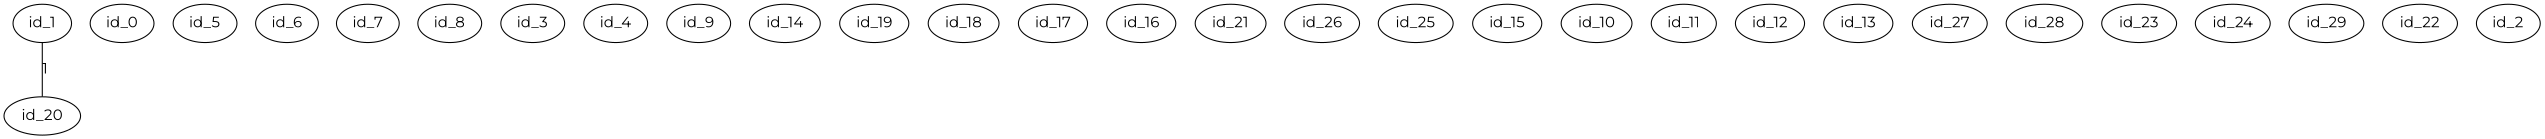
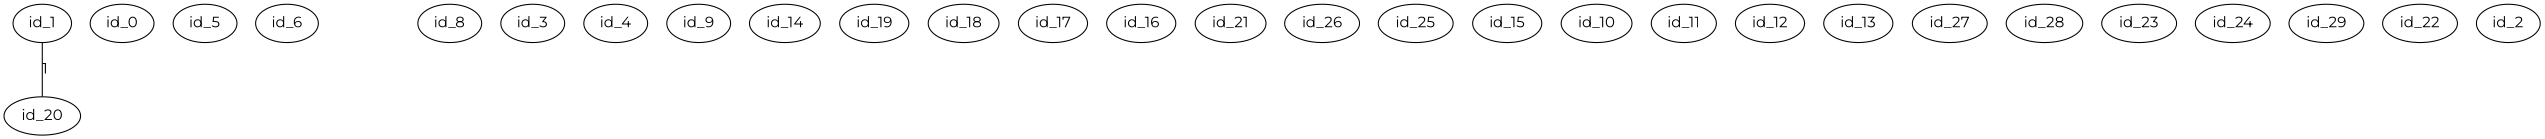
(368, 23) -> none
